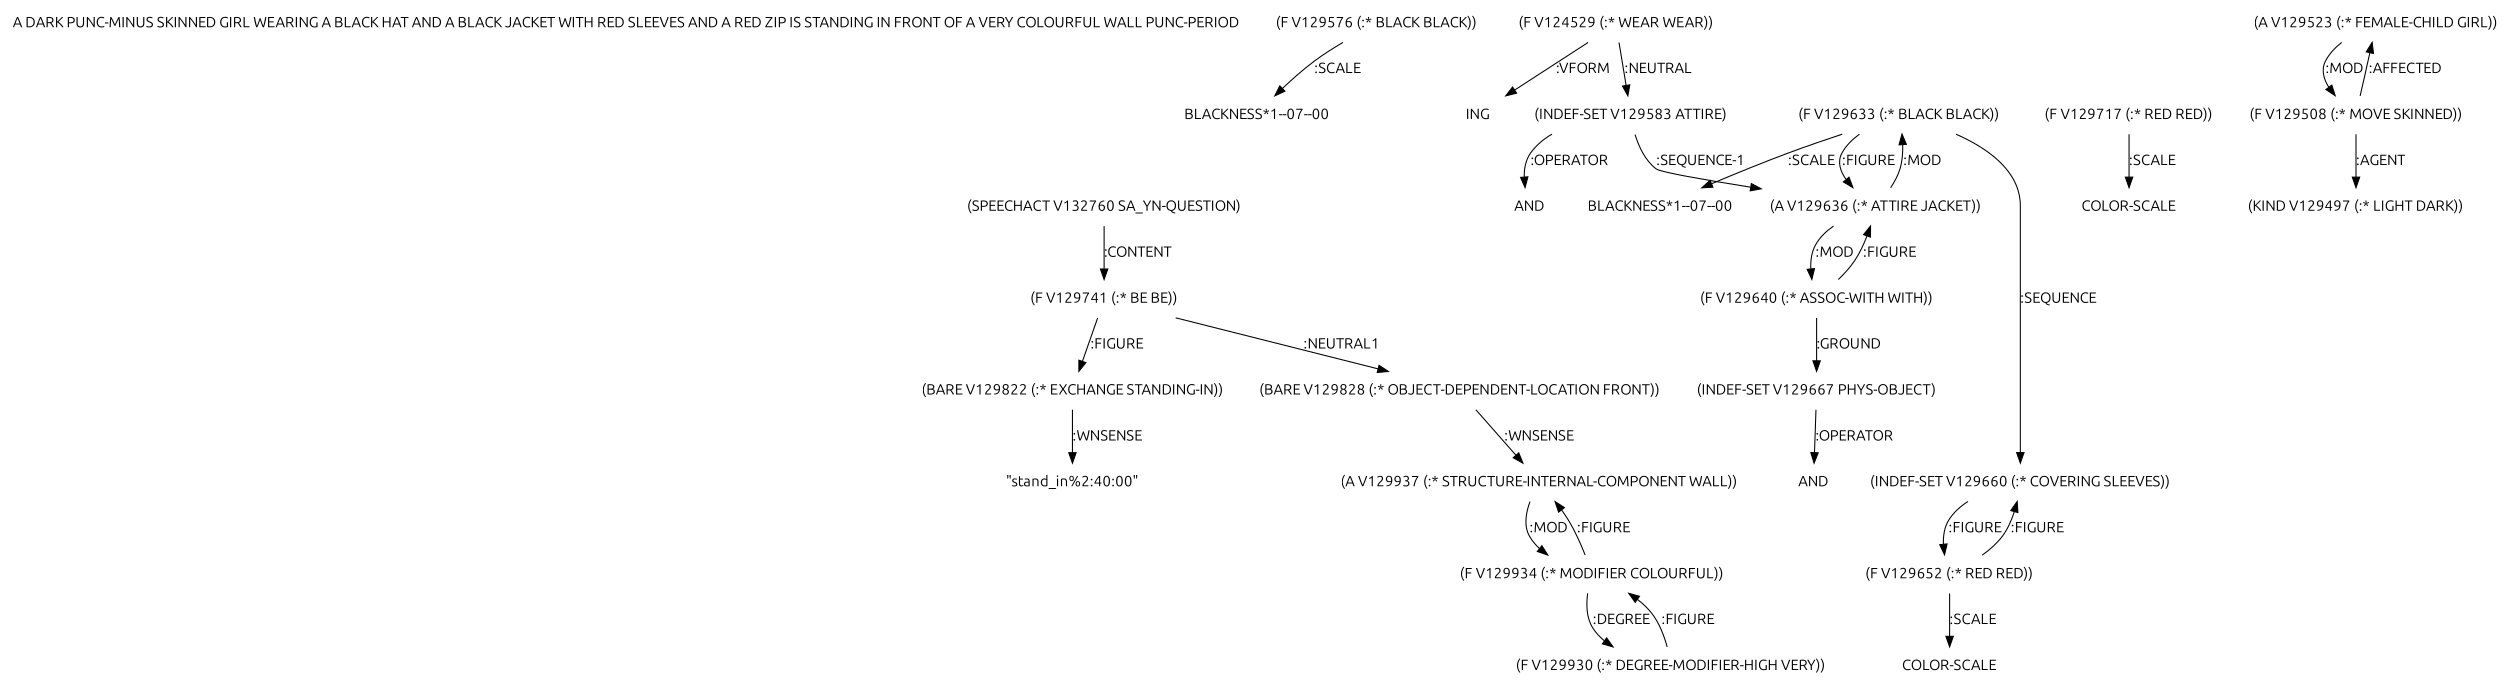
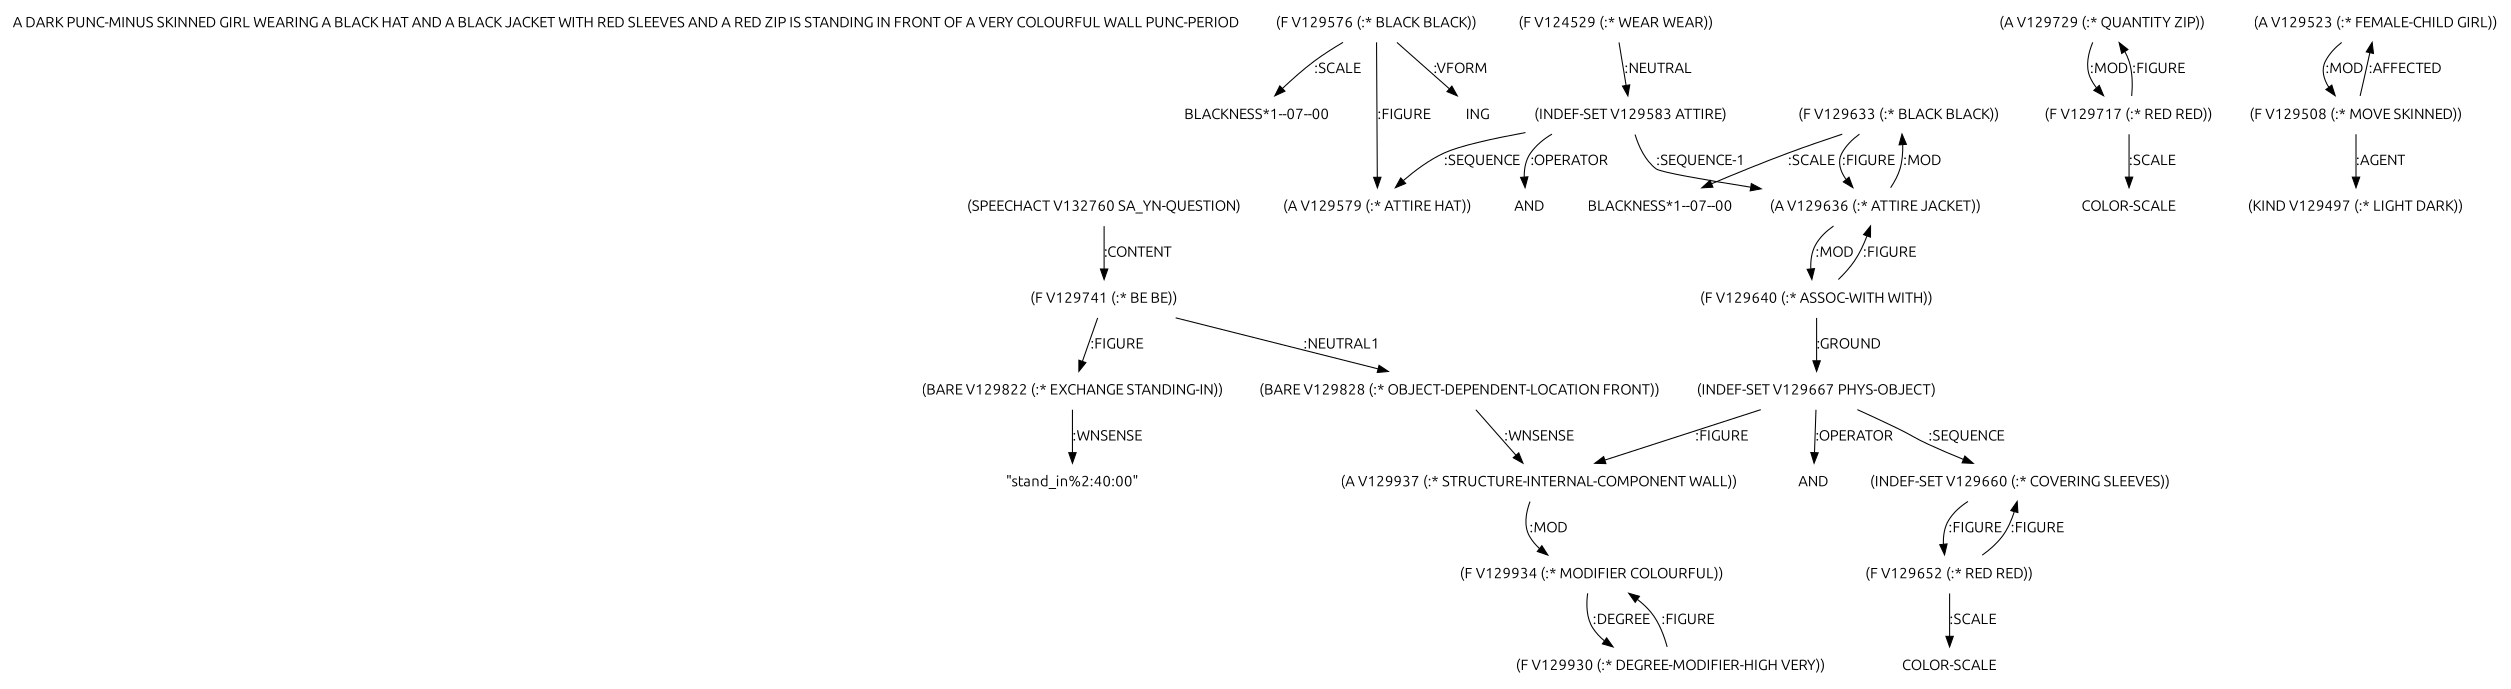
none -> (2103, 23)
(1551, 66) -> (1423, 65)
none -> (1378, 207)
(2020, 278) -> (1910, 435)
(1575, 532) -> (1683, 435)
